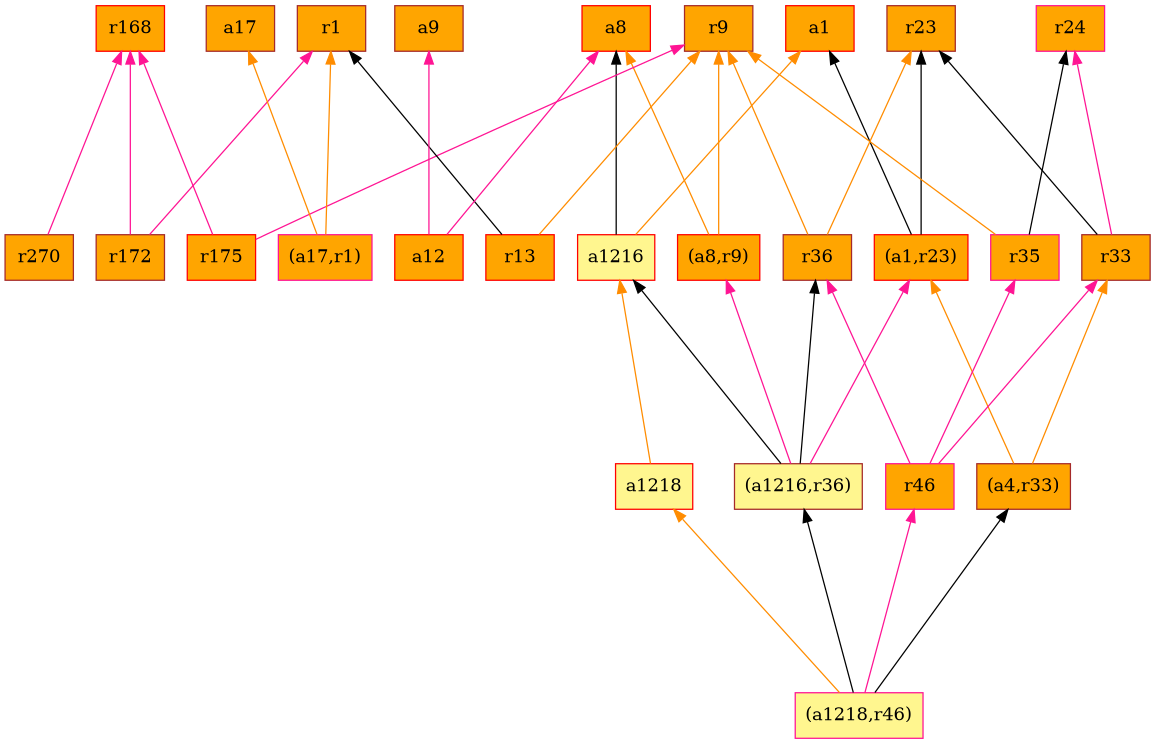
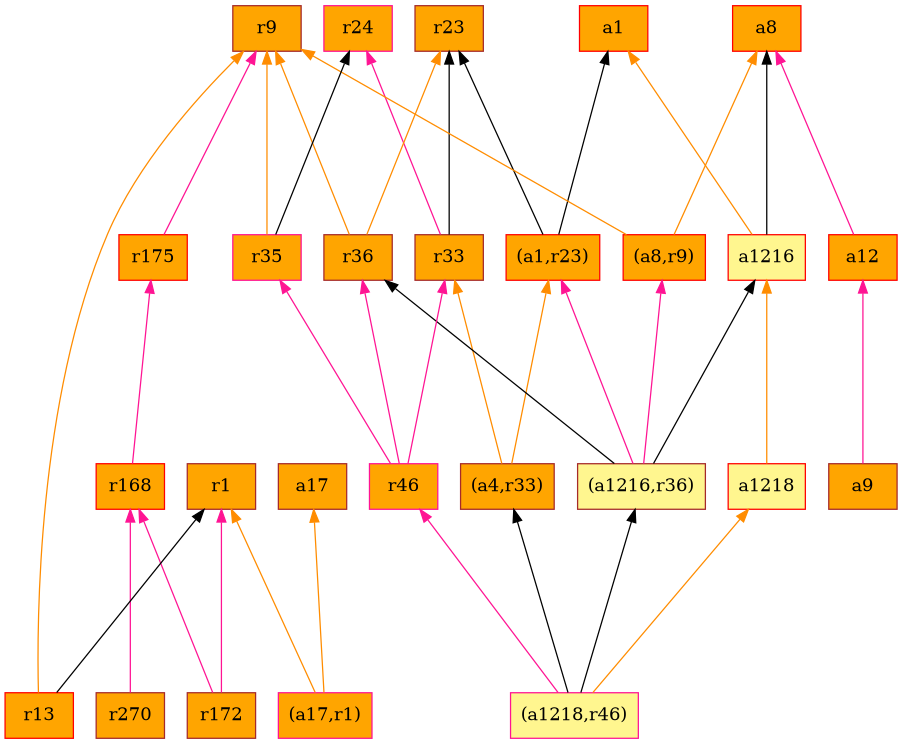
(429, 132) -> (863, 378)
(178, 149) -> (141, 378)
